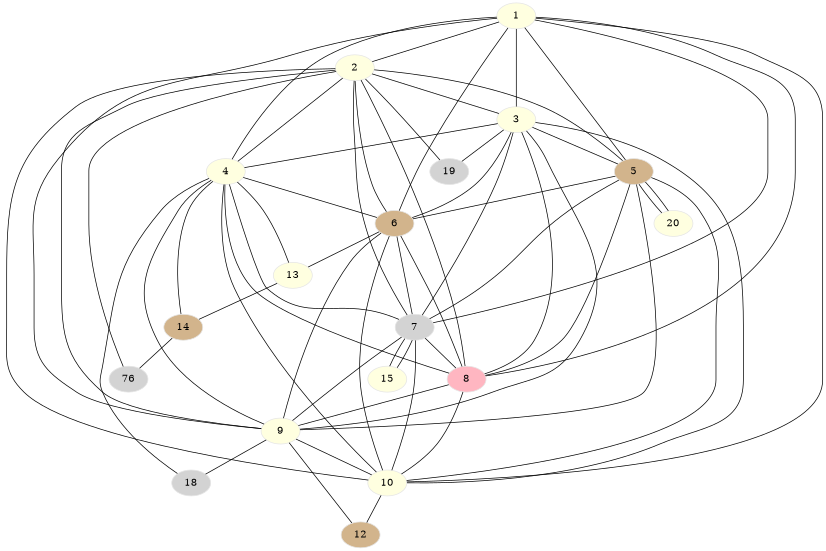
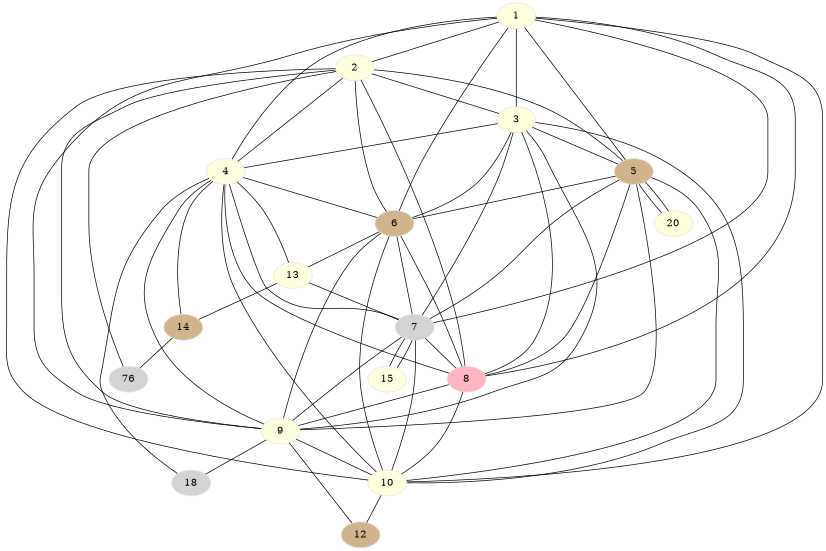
(449, 172) -> none
(360, 203) -> (354, 301)
